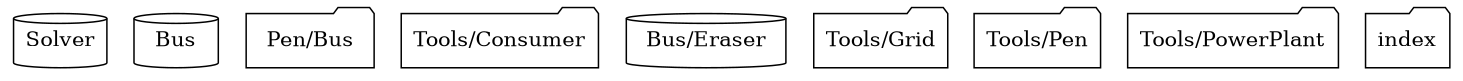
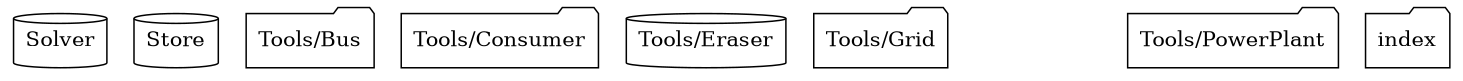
(176, 41) -> (176, 41)
(310, 41) -> (310, 41)
(706, 41) -> (706, 41)
(1037, 41) -> none
